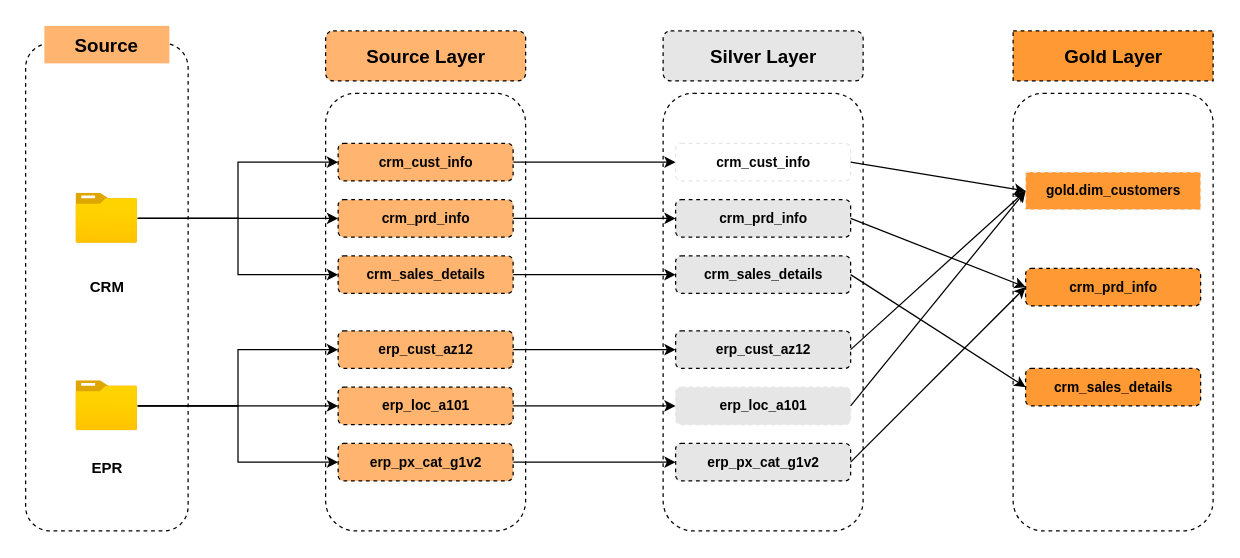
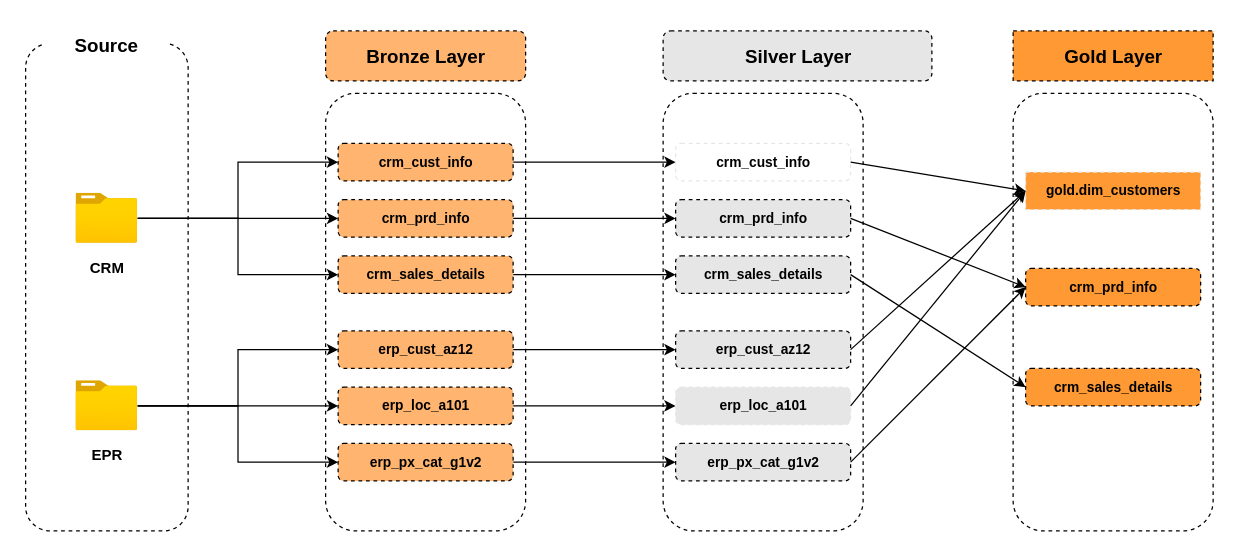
(107, 44) -> (107, 44)
(426, 56) -> (426, 56)
(763, 56) -> (798, 56)
(107, 287) -> (107, 268)
(107, 468) -> (107, 456)
